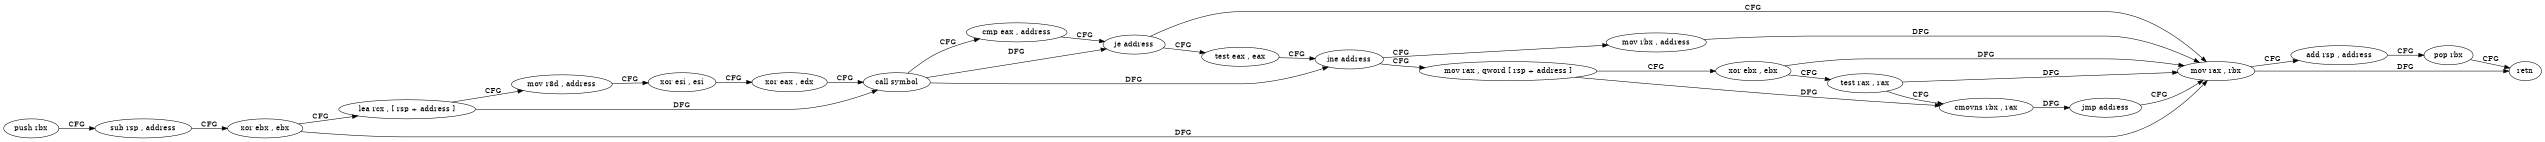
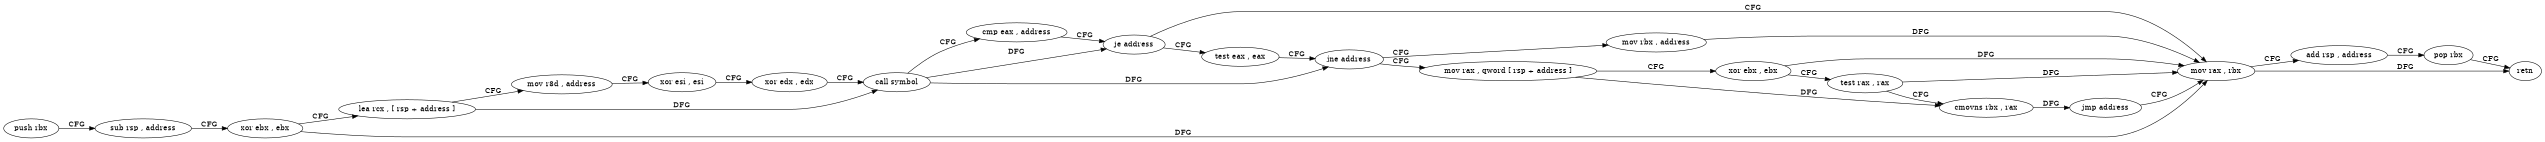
(790, 82) -> (790, 82)
